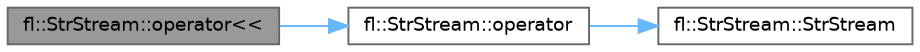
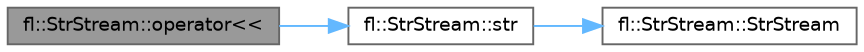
(469, 26) -> (441, 26)
